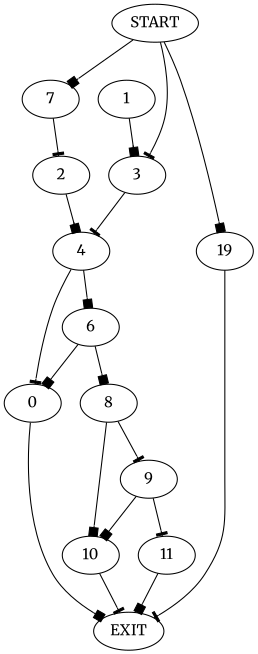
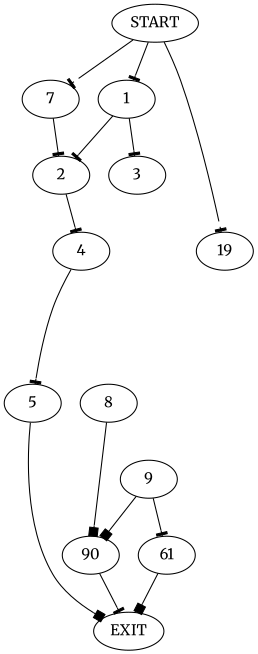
(106, 59) -> (106, 59)
(167, 99) -> (142, 59)
(196, 130) -> (196, 130)
(132, 134) -> (132, 134)
none -> (96, 135)
(71, 211) -> (71, 211)
(111, 211) -> none
(91, 327) -> none
(33, 403) -> (33, 403)
(127, 439) -> none
(225, 455) -> none
(91, 555) -> (91, 555)
(167, 555) -> (167, 555)
